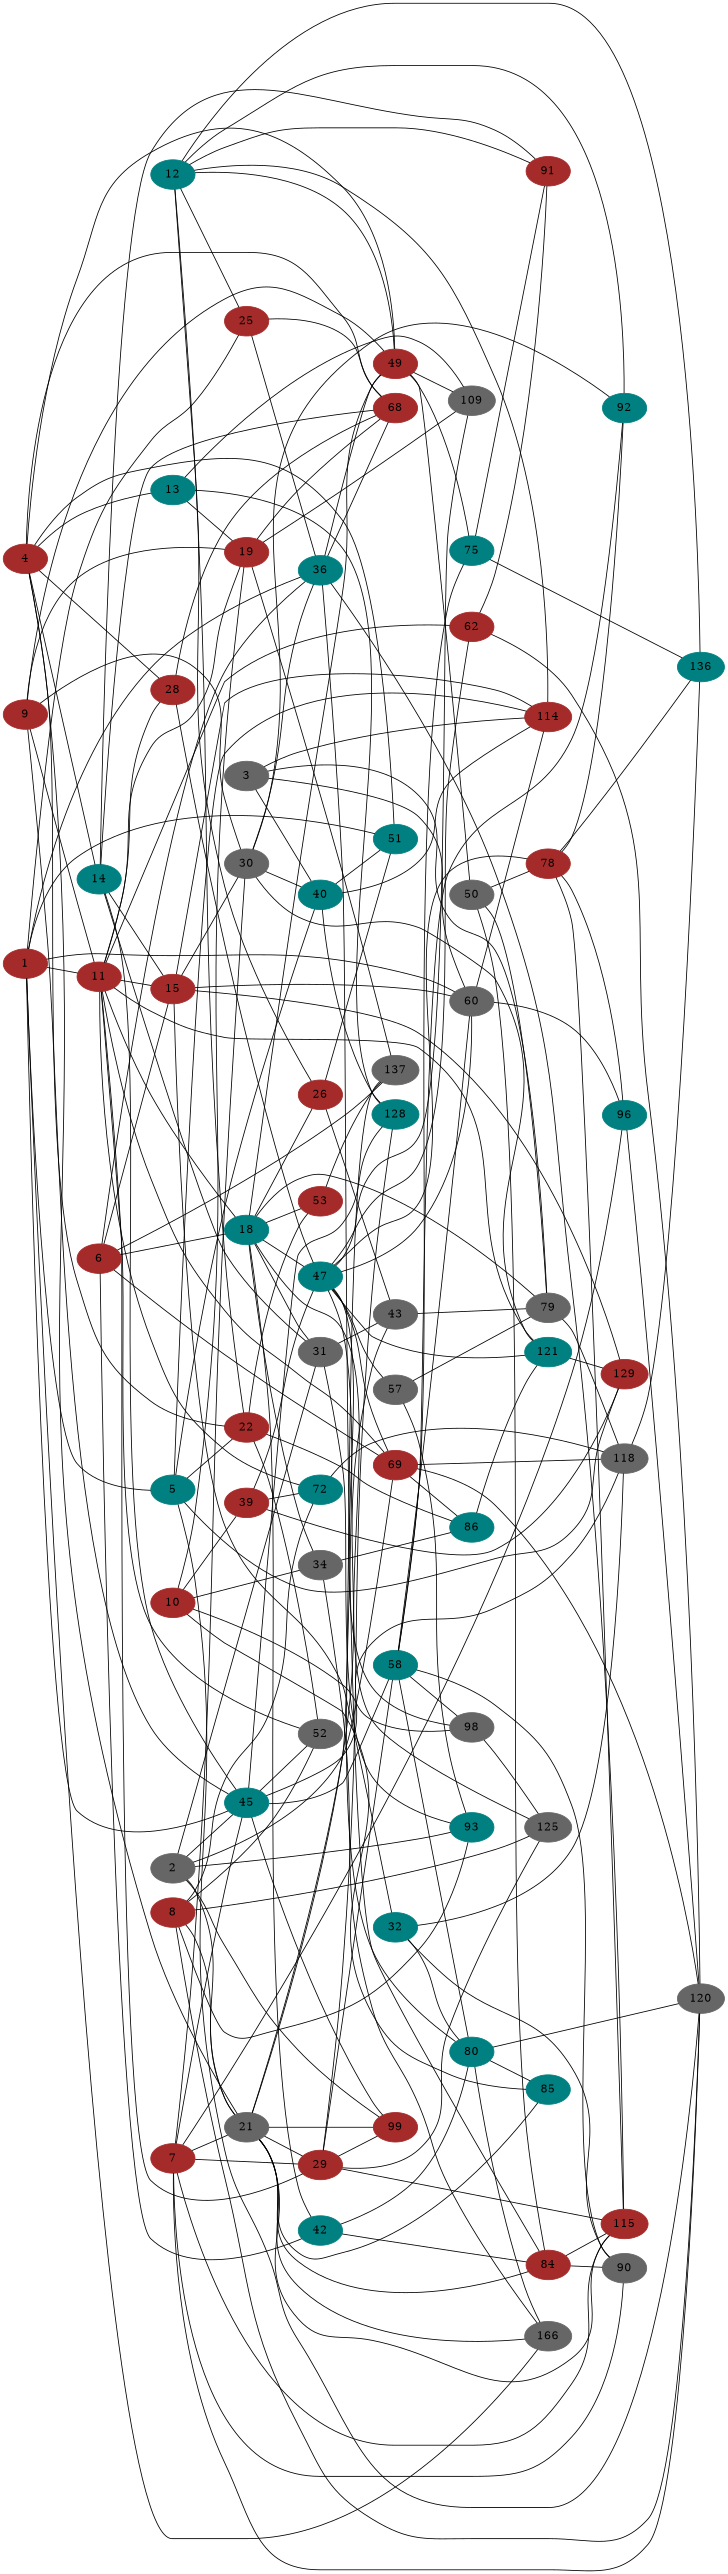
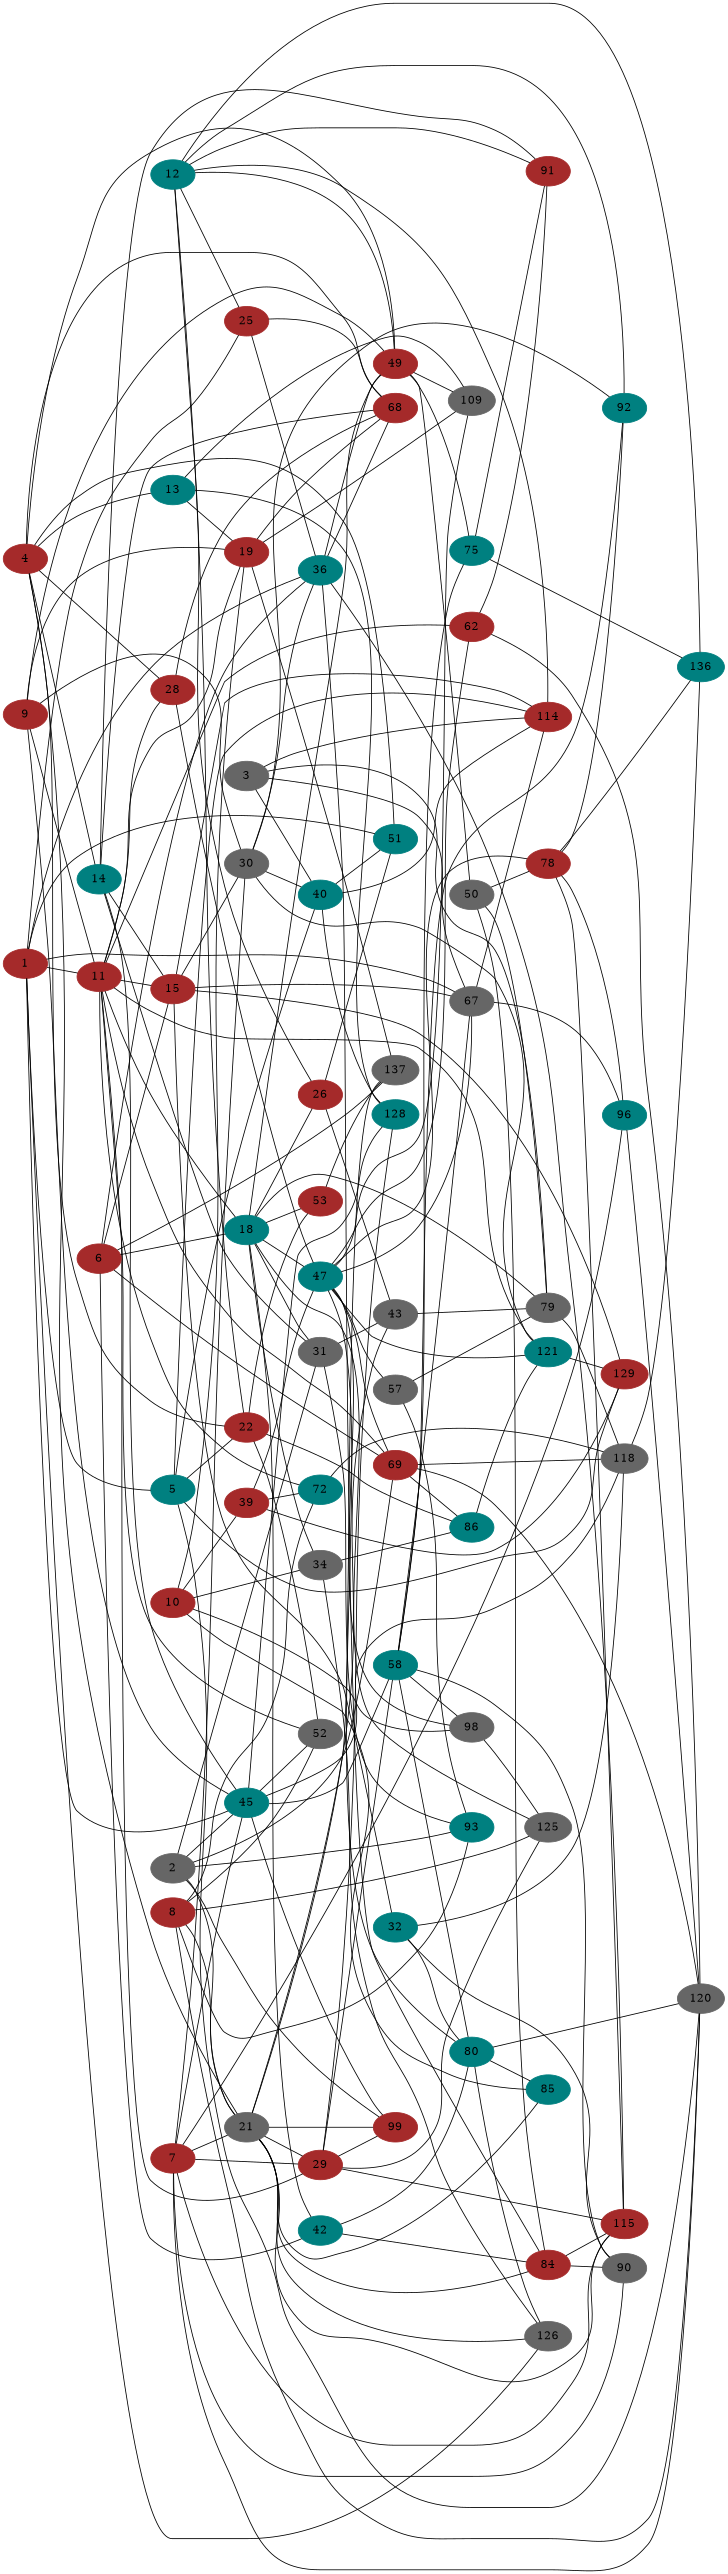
(472, 1001) -> (472, 1001)
(548, 2336) -> (548, 2336)
